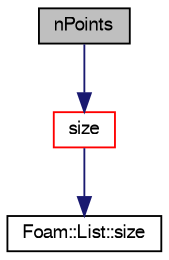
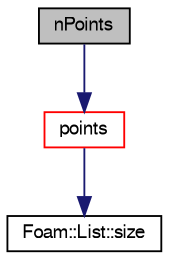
(84, 130) -> (84, 130)
